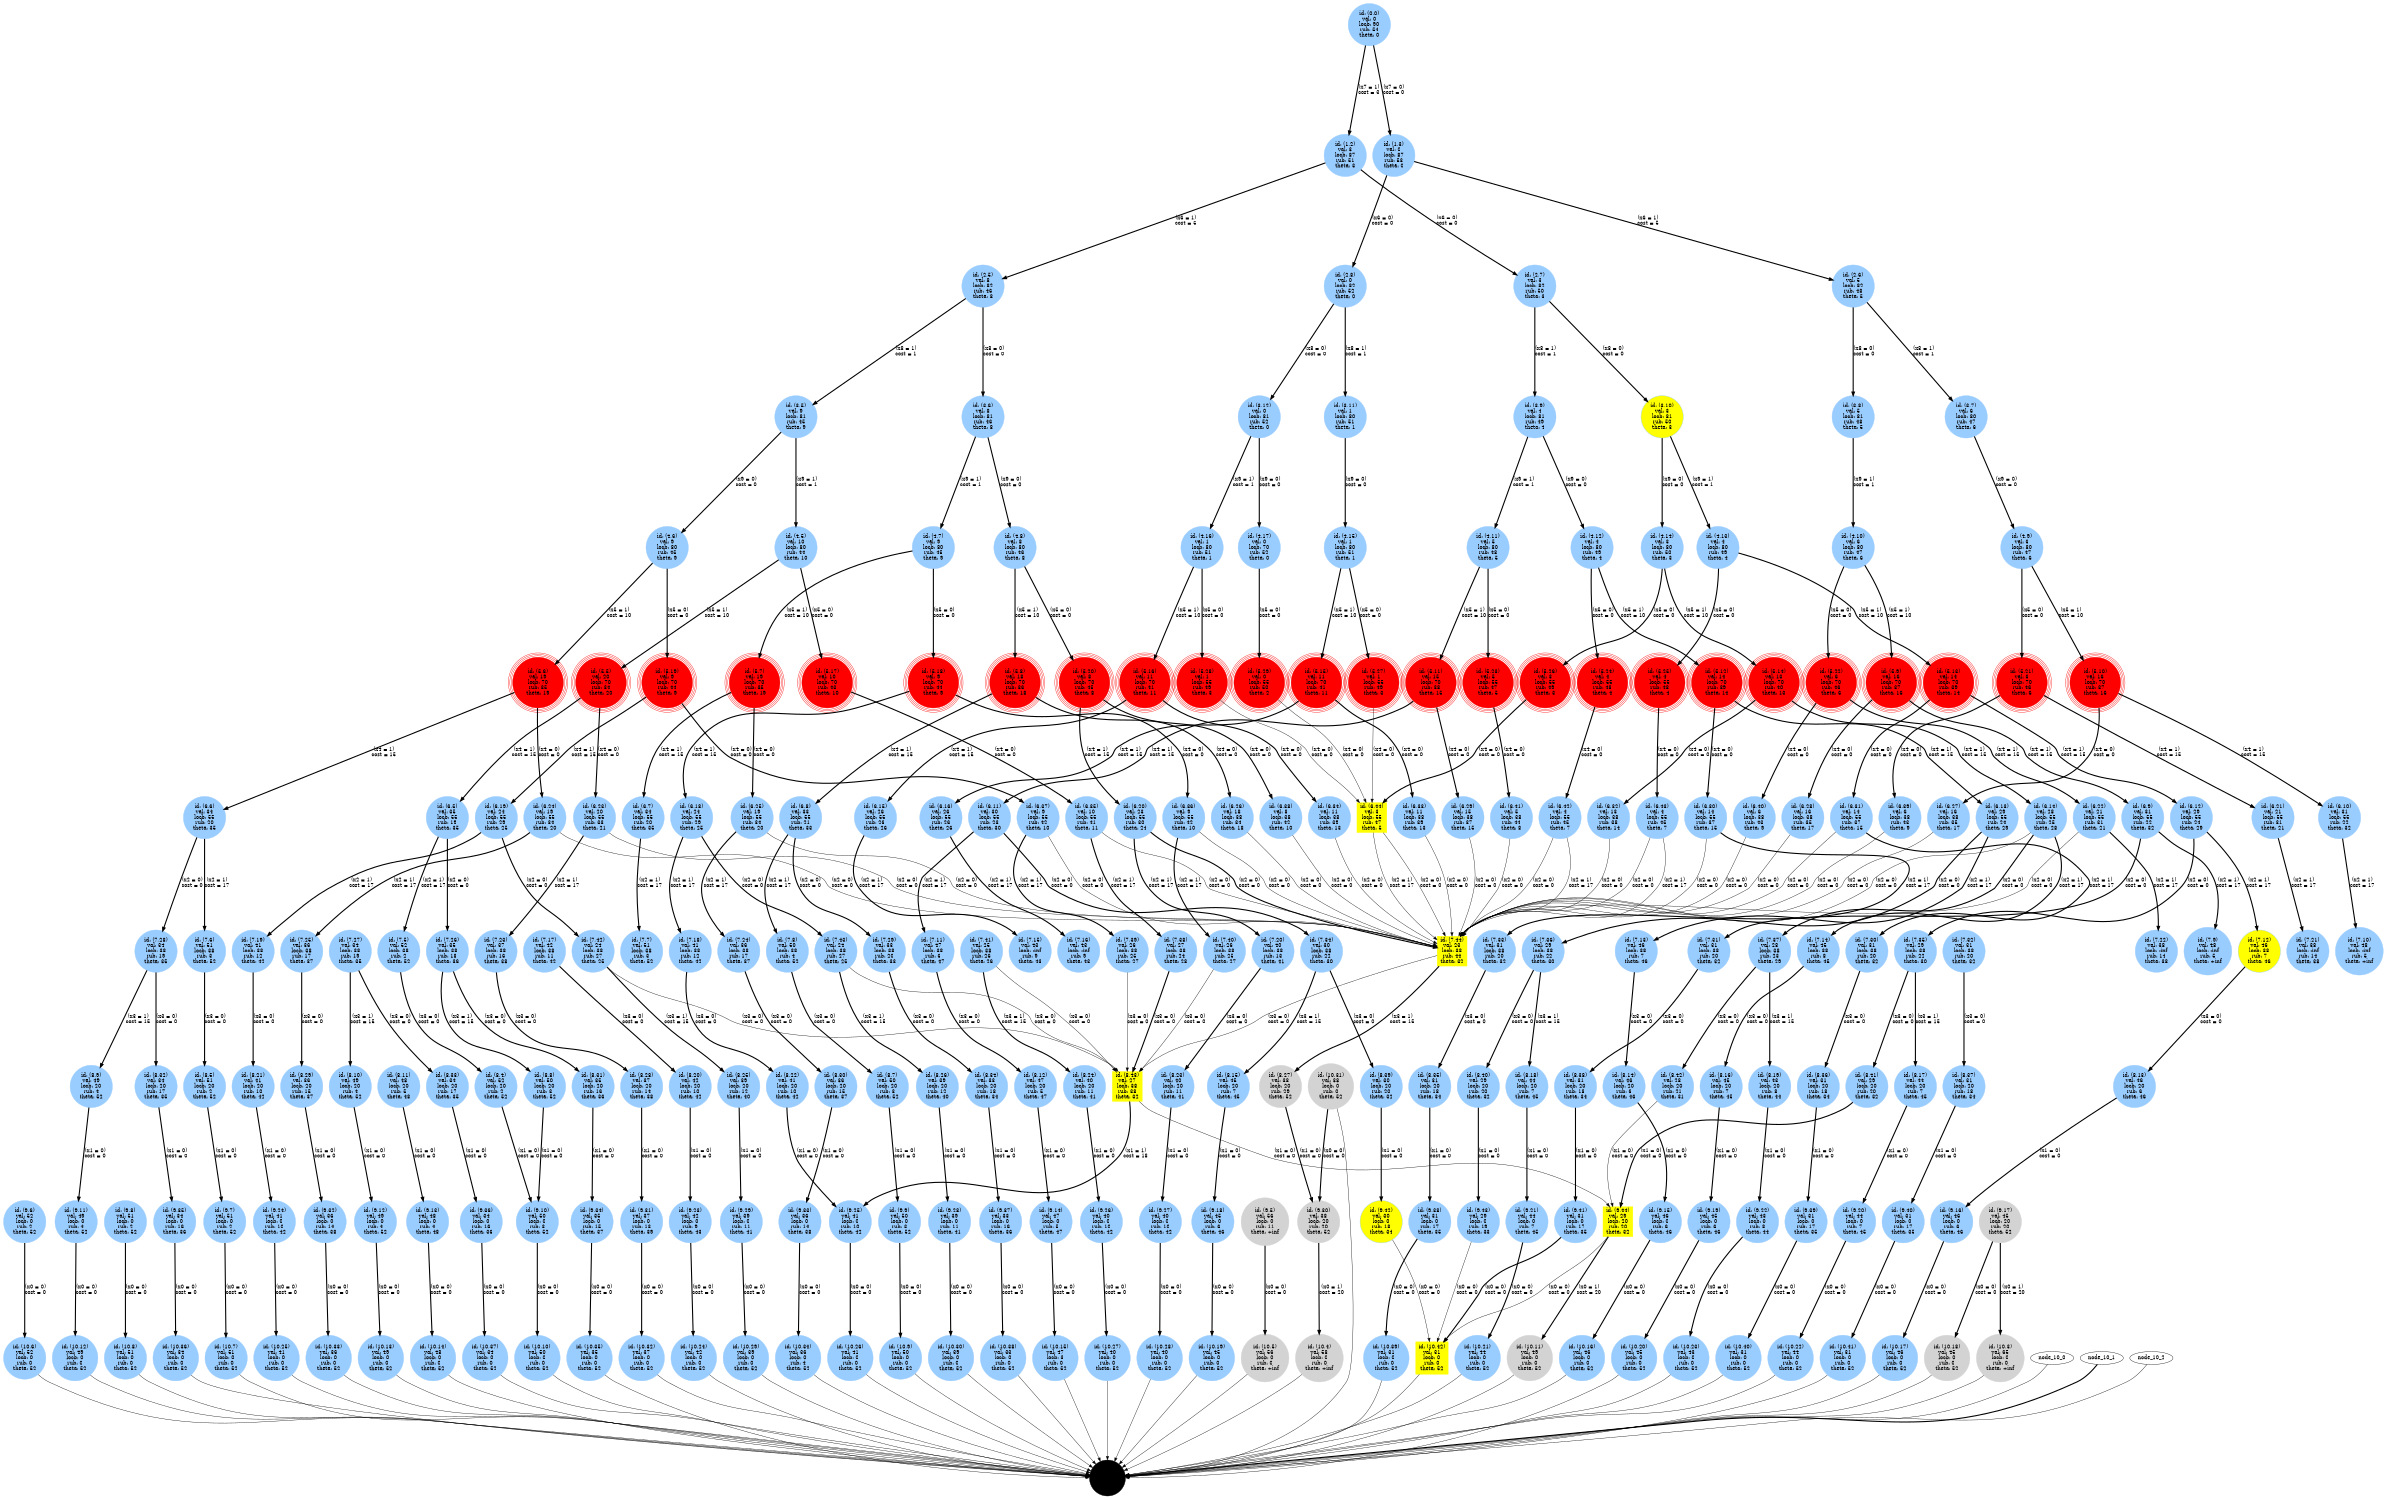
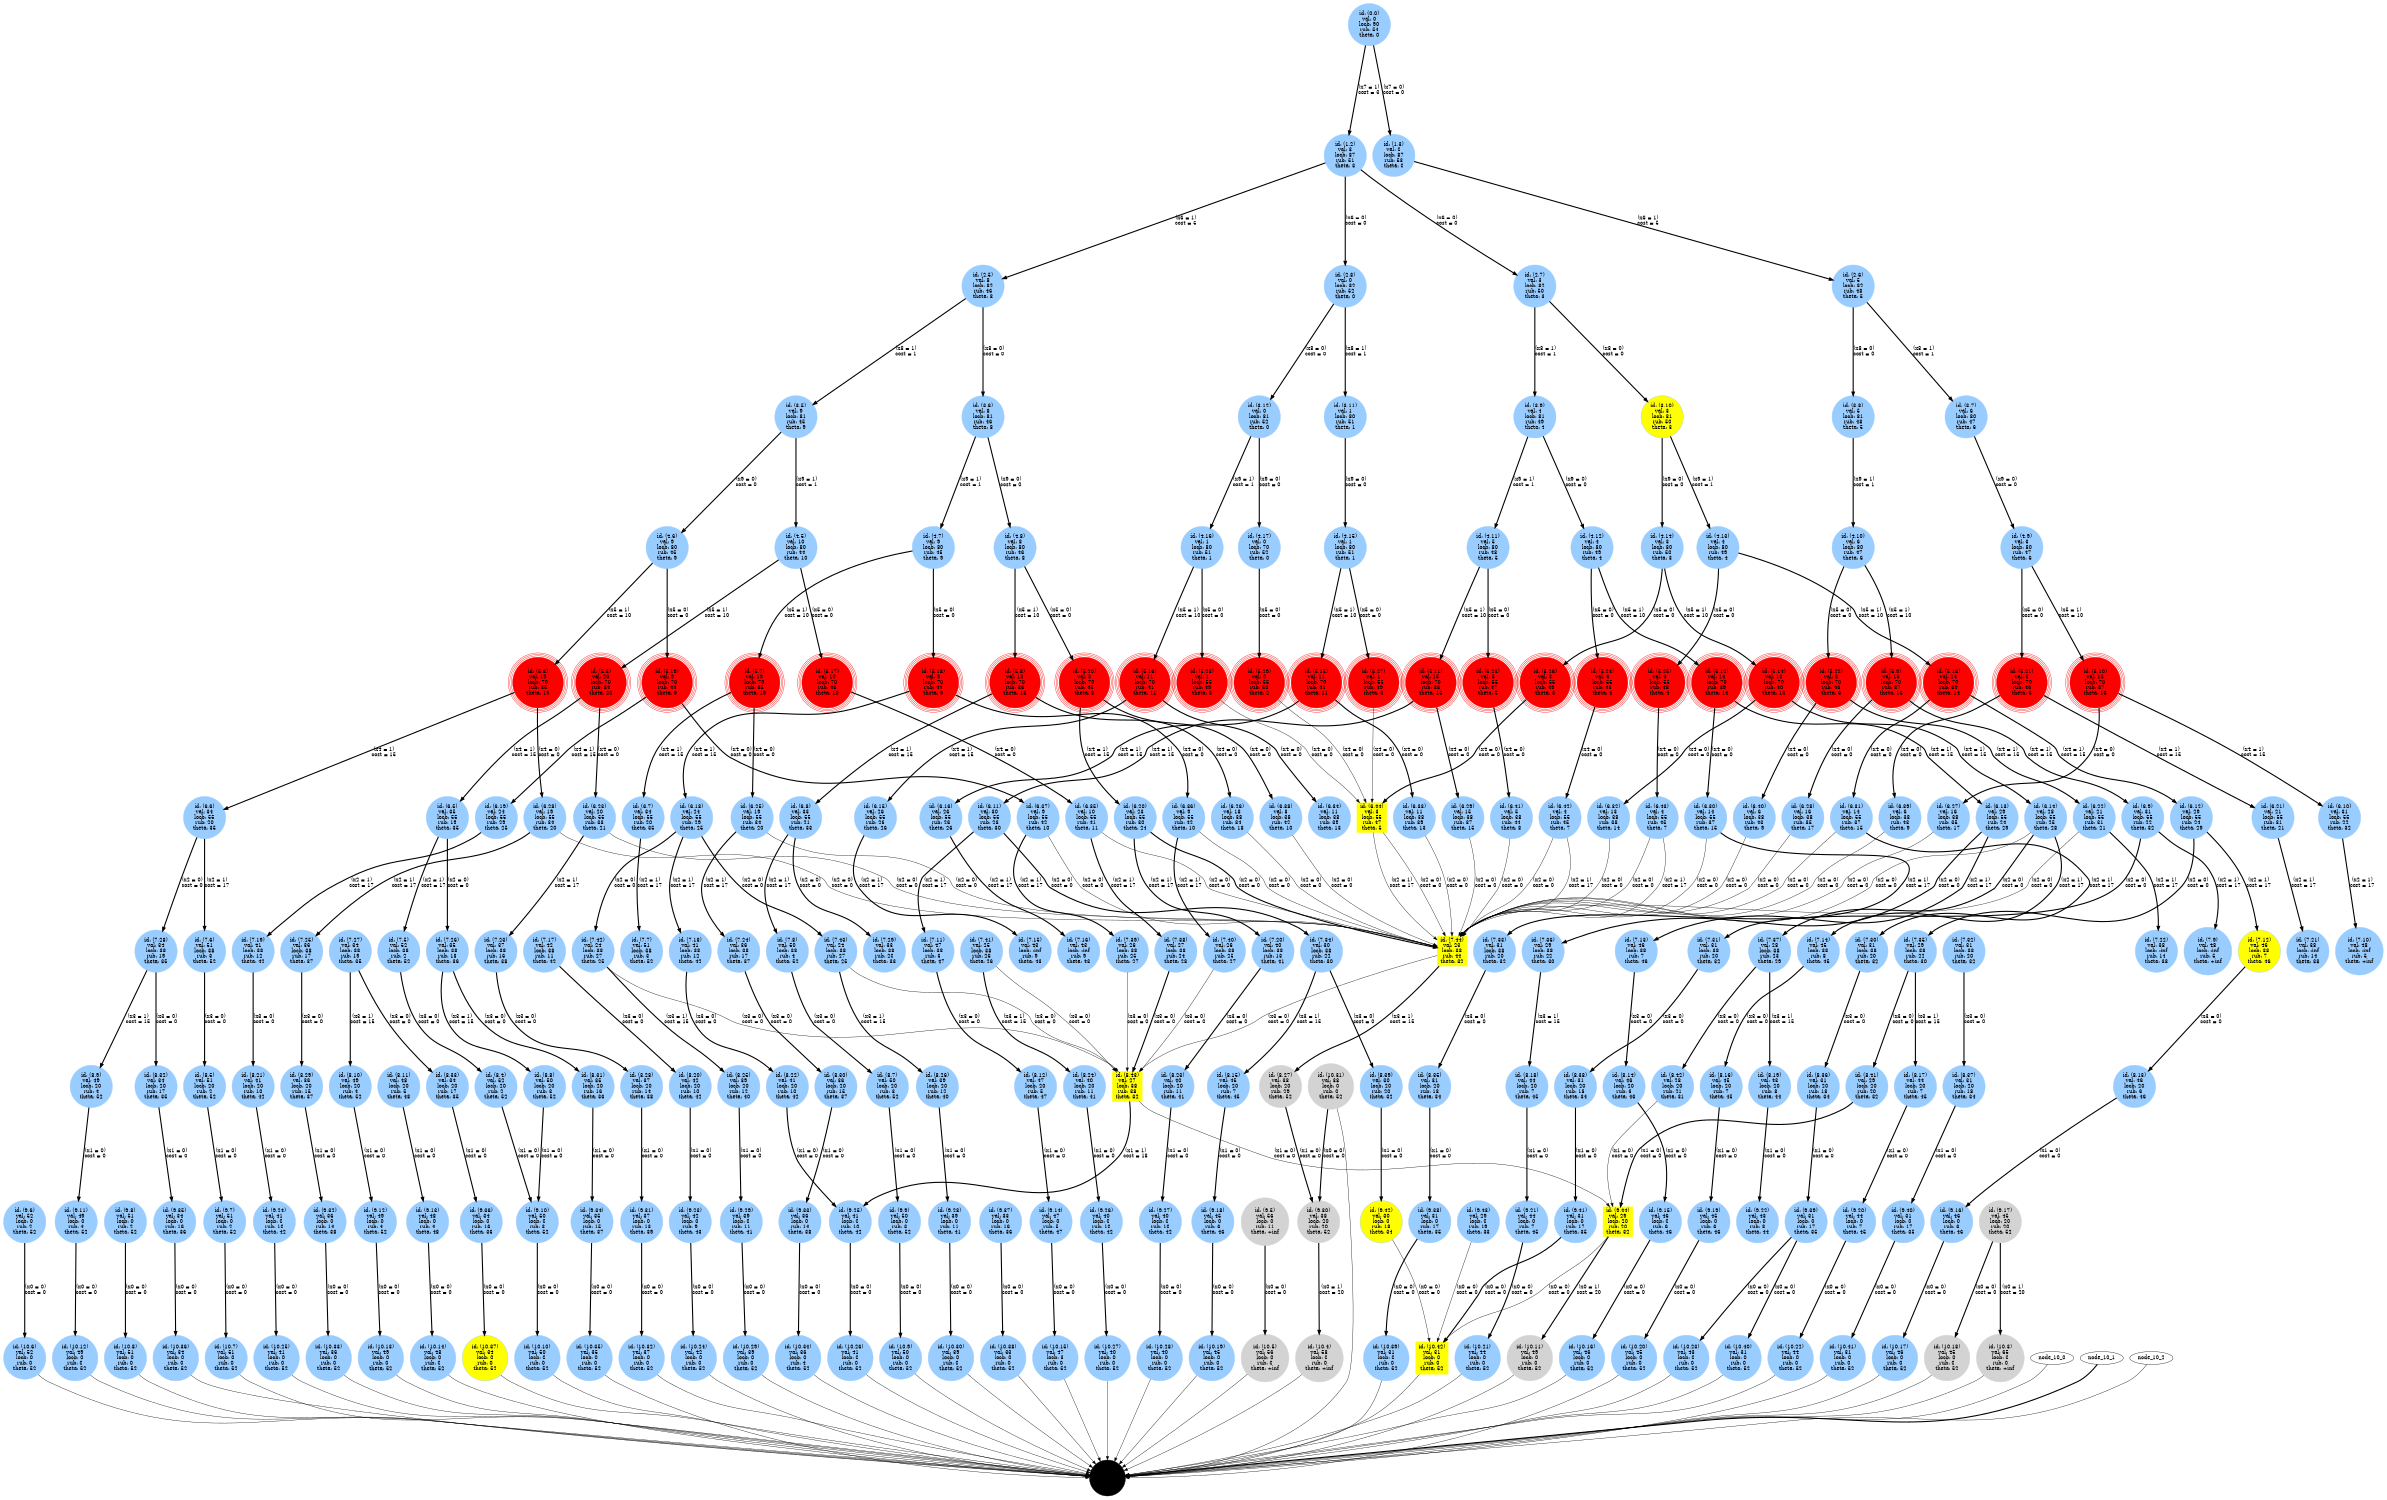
(1371, 219) -> (1345, 219)
(545, 818) -> (545, 818)
(530, 893) -> (622, 868)
(1373, 900) -> none
(987, 1086) -> none
(1478, 1086) -> none
(1709, 1280) -> (1746, 1286)
(485, 1358) -> (485, 1358)
